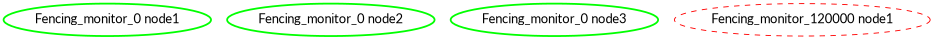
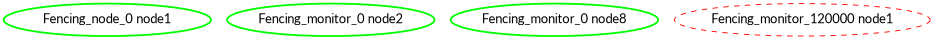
(107, 20) -> (107, 20)
(554, 20) -> (554, 20)
